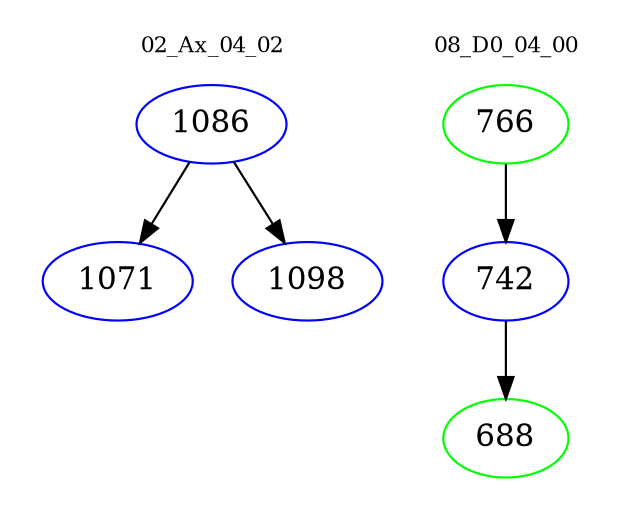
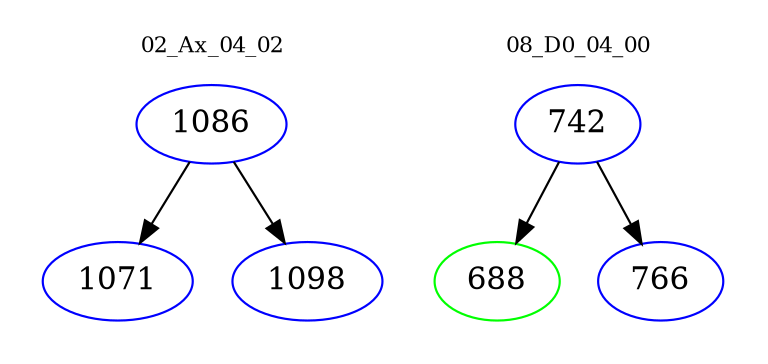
(506, 124) -> (661, 281)
(506, 192) -> (614, 193)
